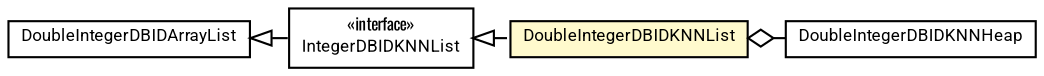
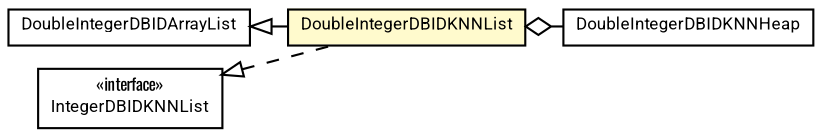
(280, 38) -> (280, 26)
